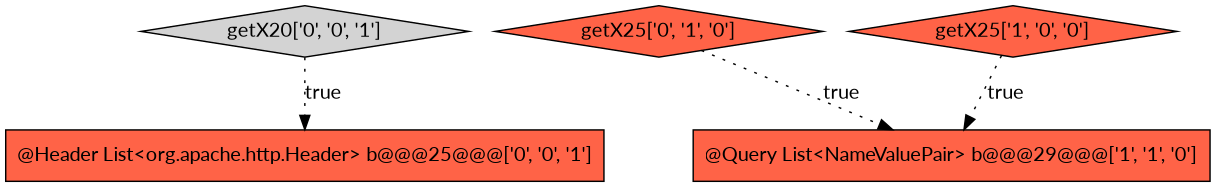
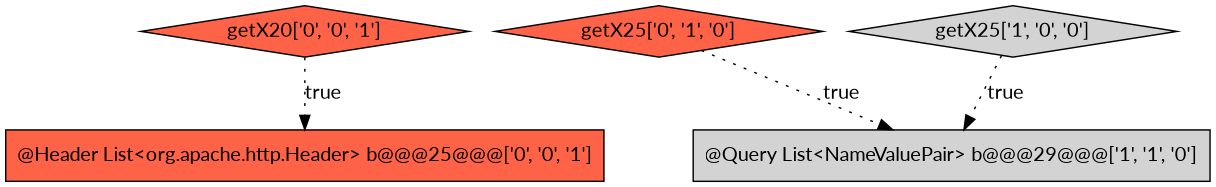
(305, 31) -> (305, 31)
(1013, 31) -> (1013, 31)
(952, 156) -> (952, 156)
